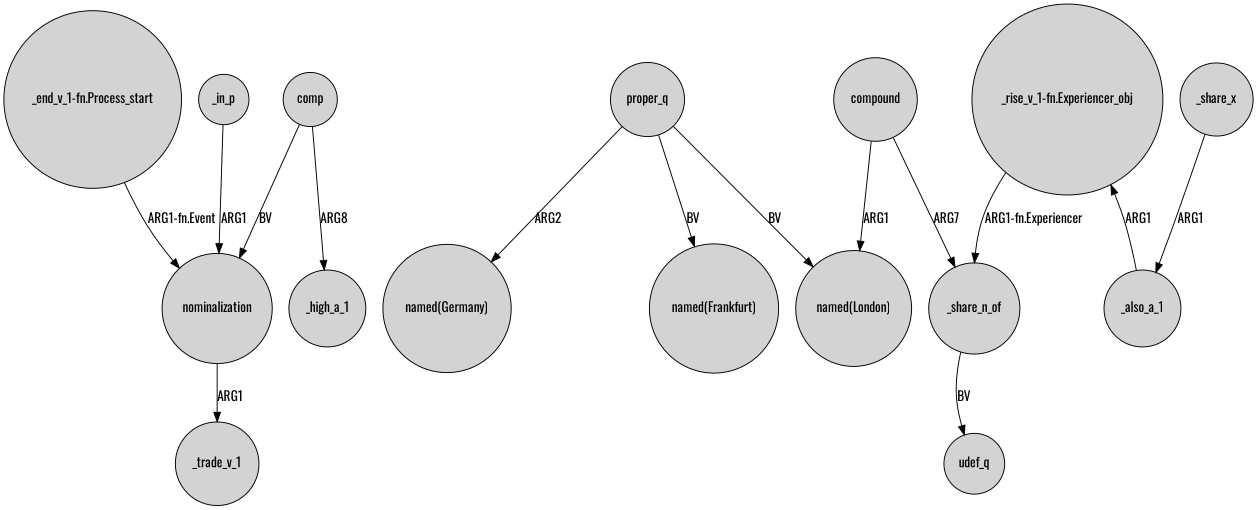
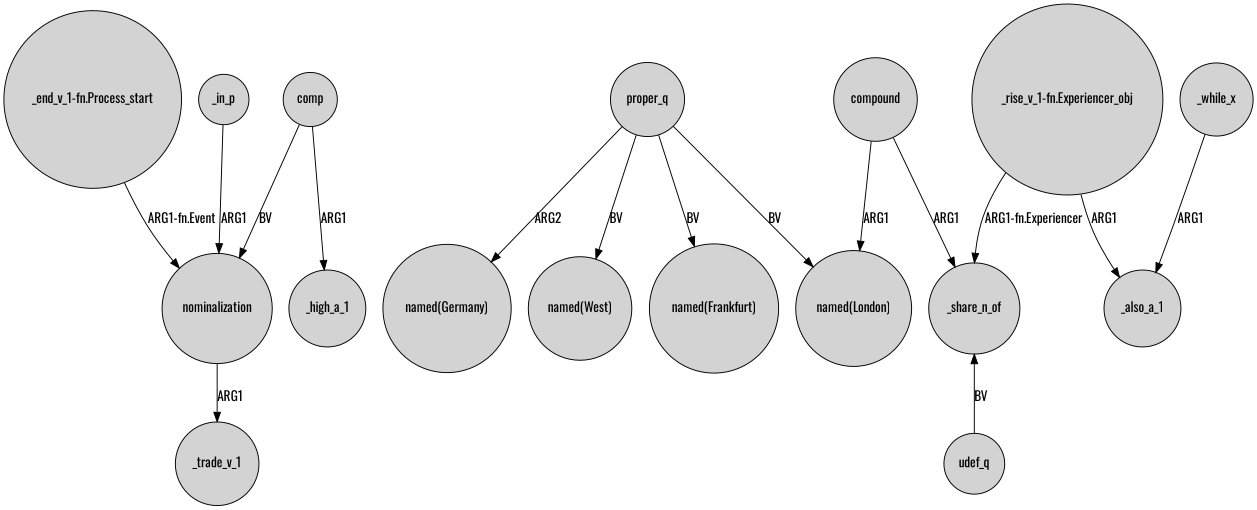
(1217, 100) -> (1217, 100)
(334, 219) -> (334, 219)
(947, 219) -> (947, 219)
(1127, 232) -> (1094, 233)
none -> (580, 308)
(956, 389) -> (974, 399)
